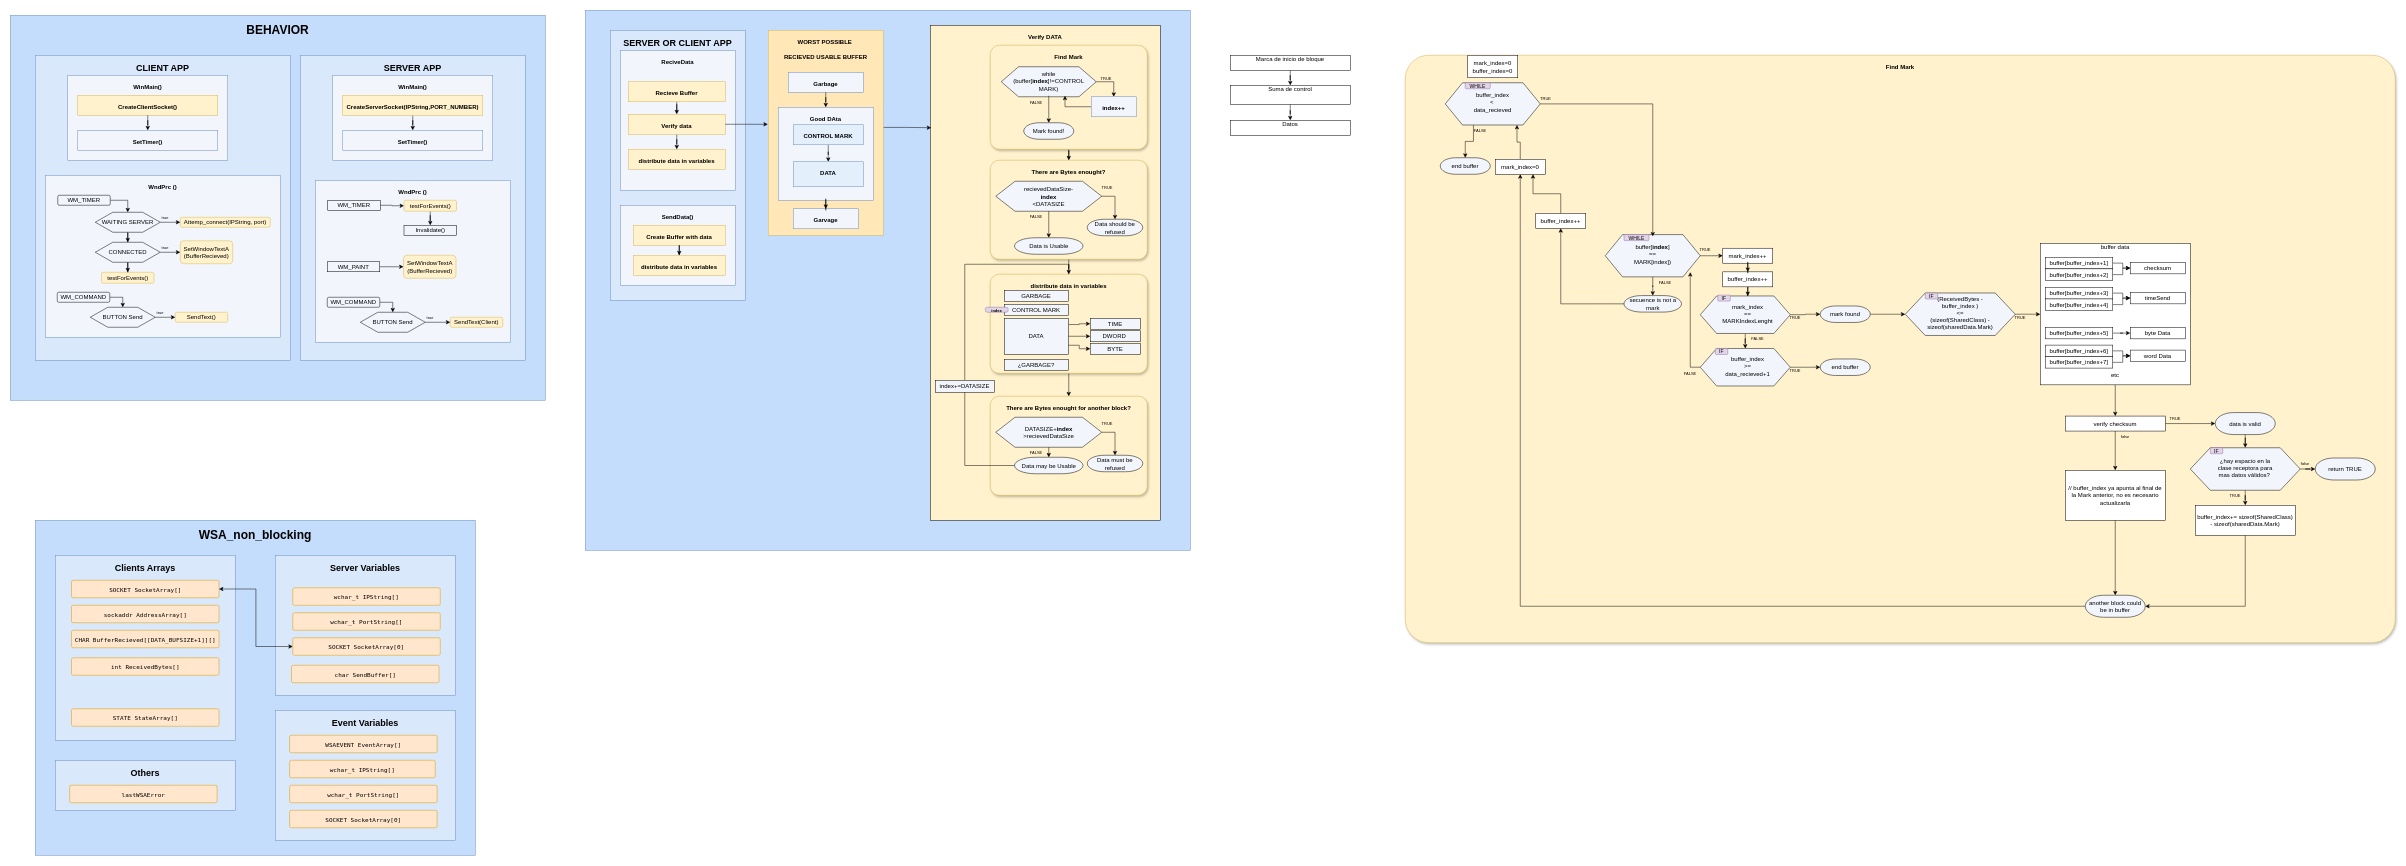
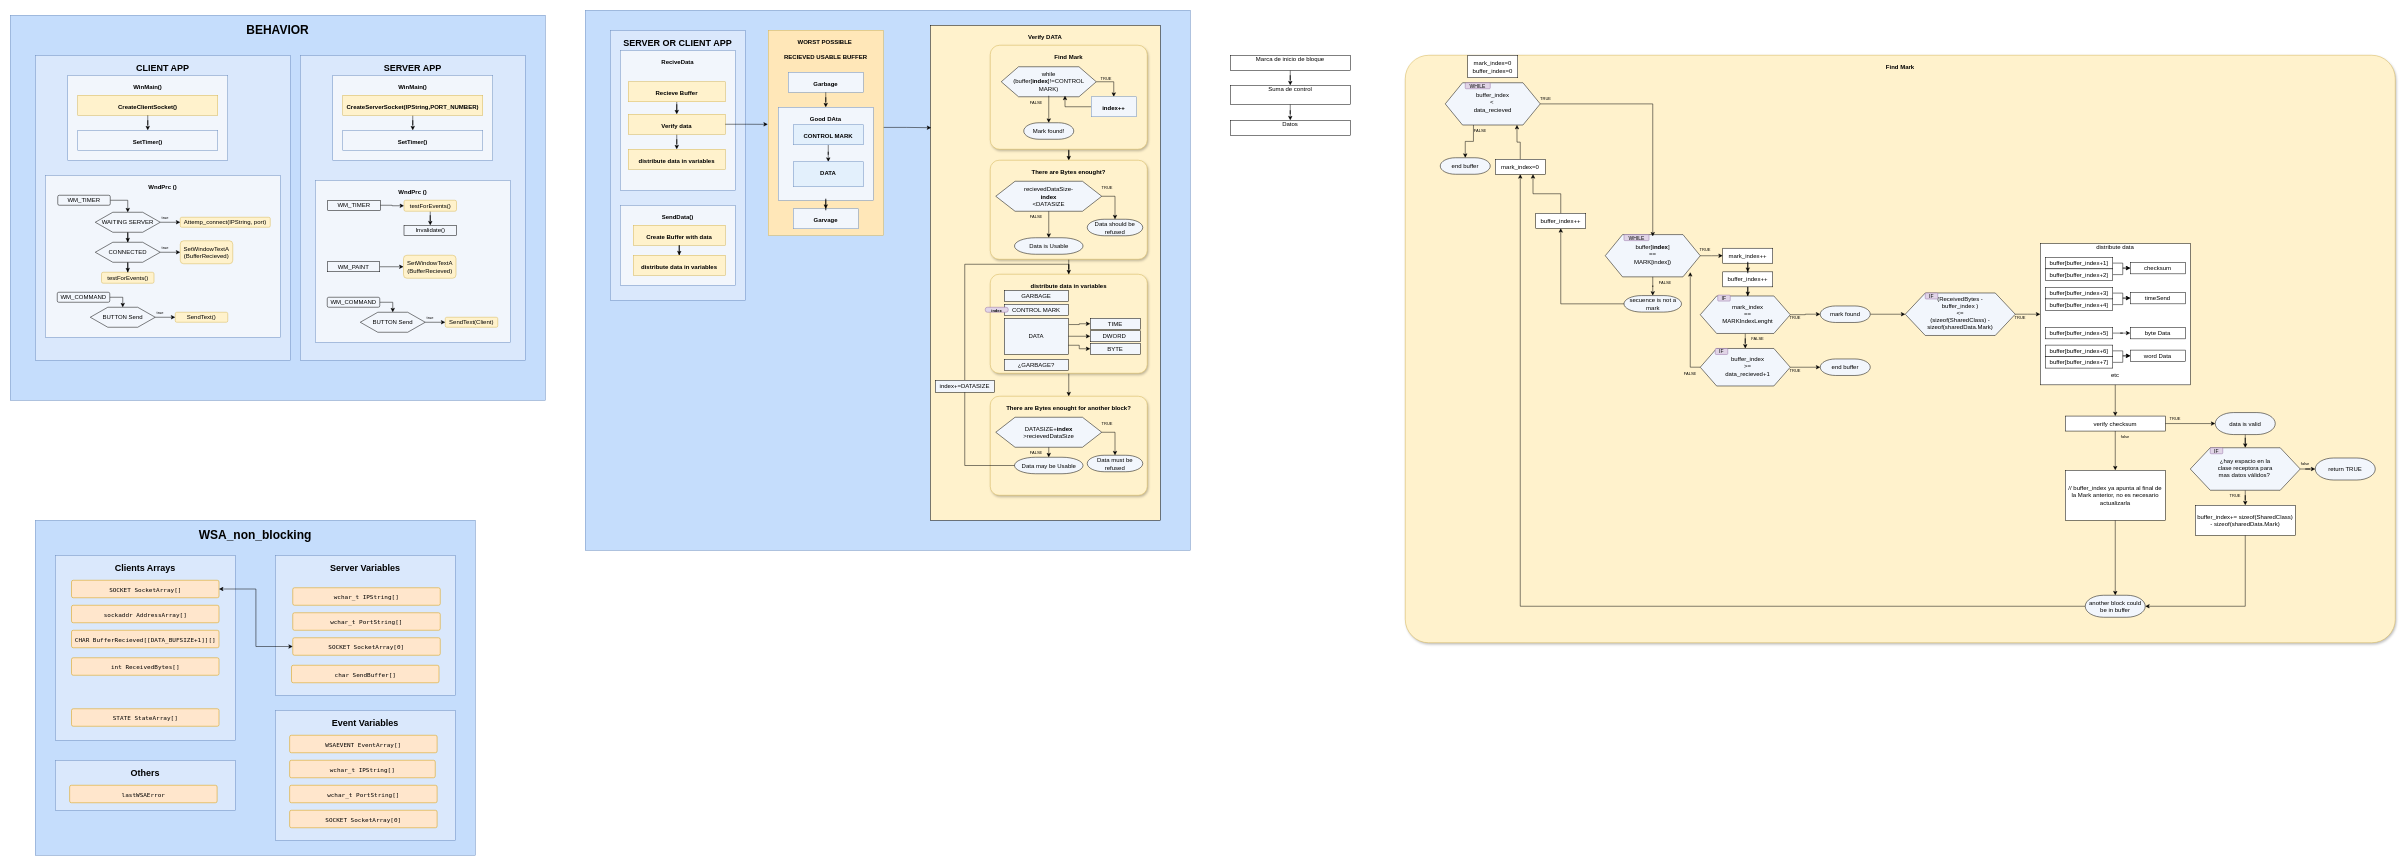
(2115, 244) -> (2115, 244)
(477, 322) -> (472, 322)
